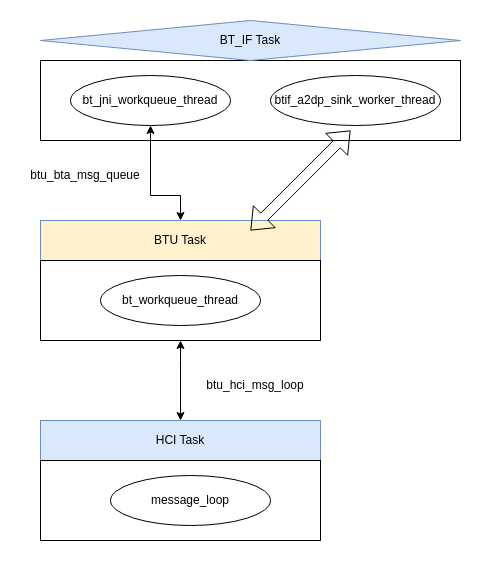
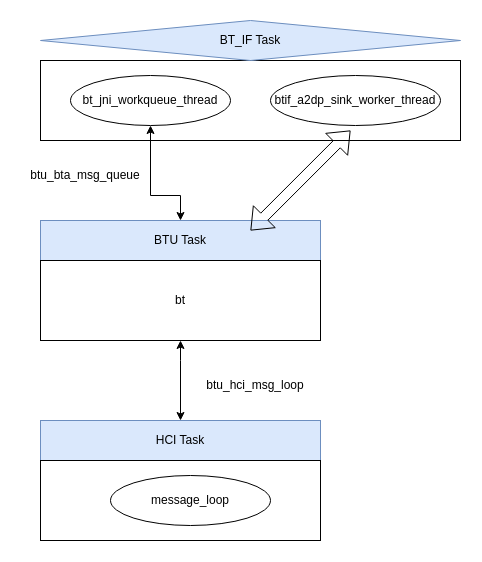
(181, 241) -> (181, 241)
(181, 301) -> none
